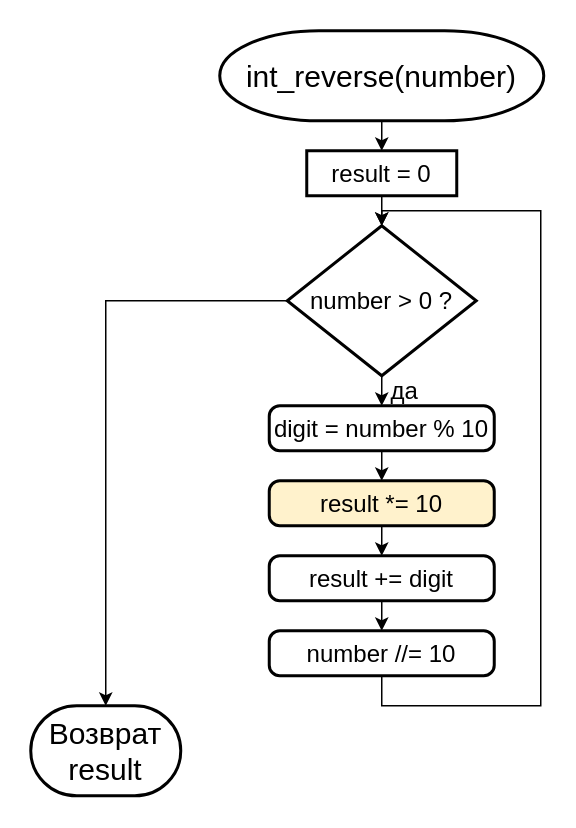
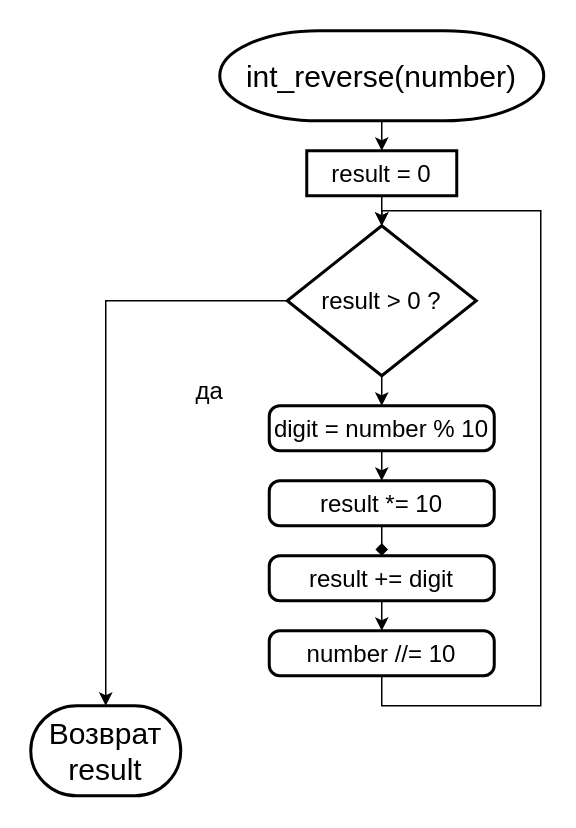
(382, 301) -> (382, 301)
(404, 391) -> (209, 391)
(382, 503) -> (382, 503)
(382, 544) -> (382, 543)
